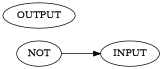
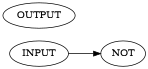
(77, 54) -> (81, 54)
